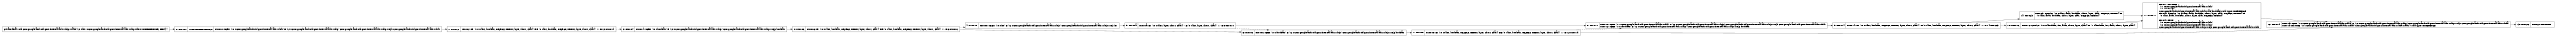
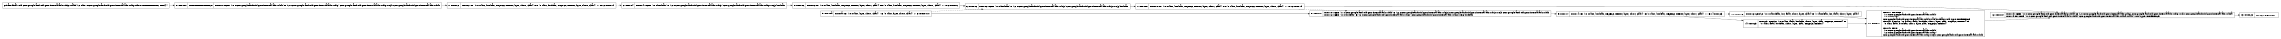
(1042, 26) -> none
